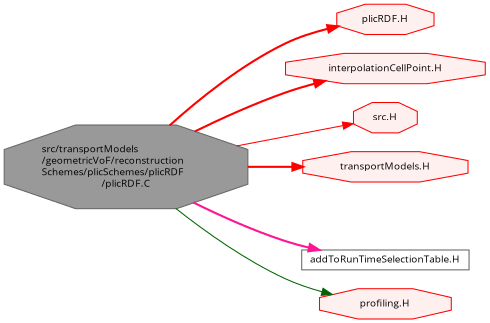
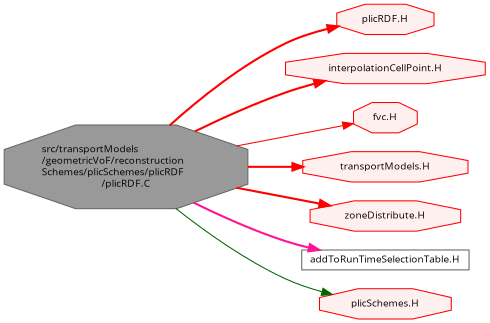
(385, 118) -> (385, 118)
none -> (385, 216)
(385, 304) -> (385, 304)
